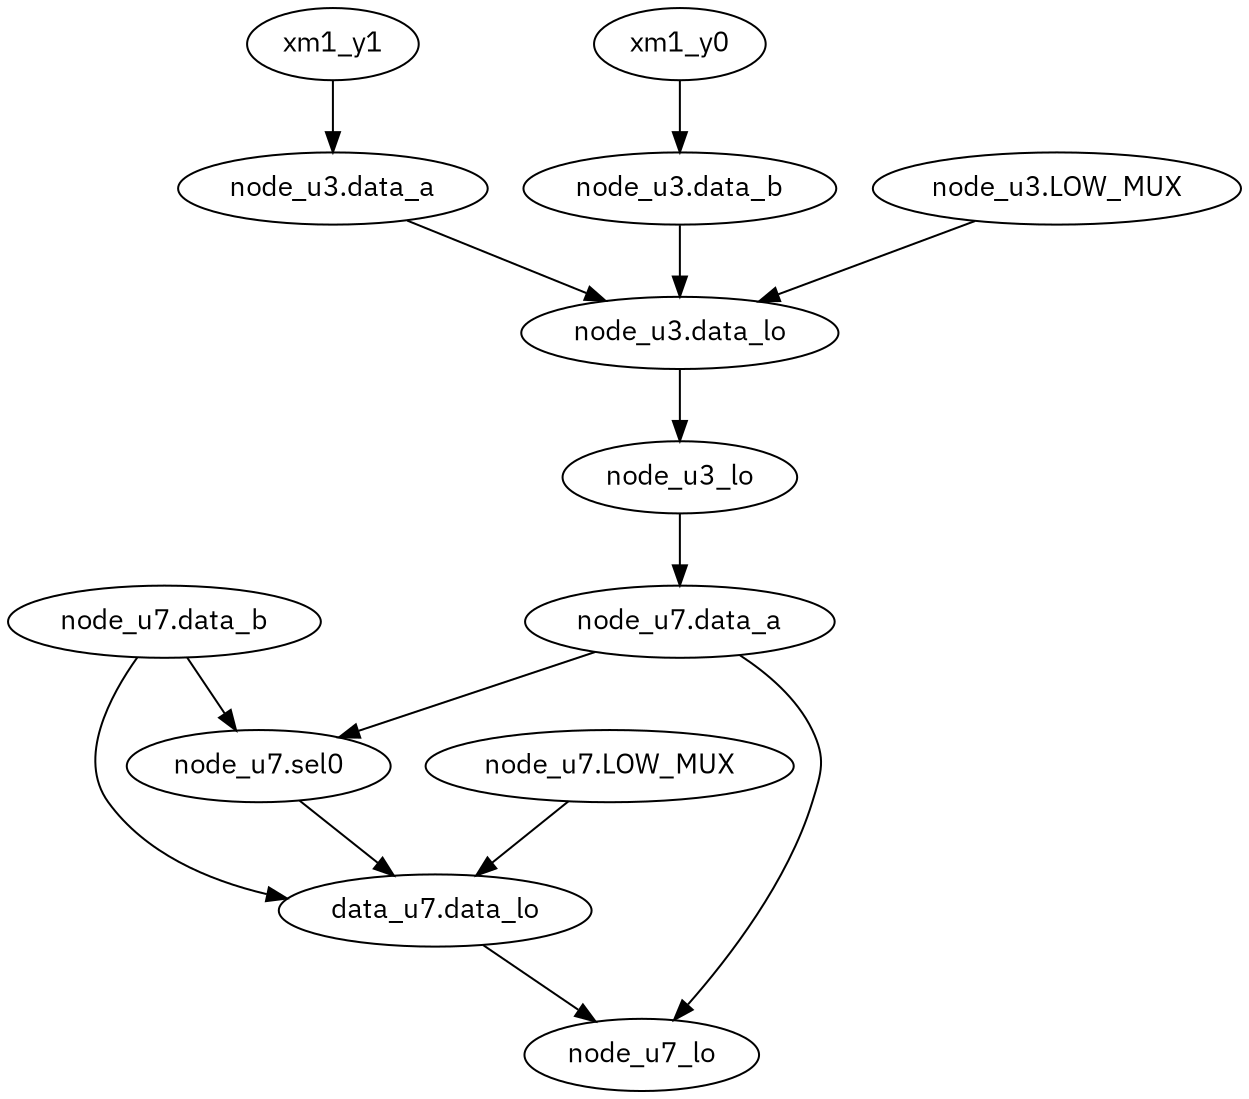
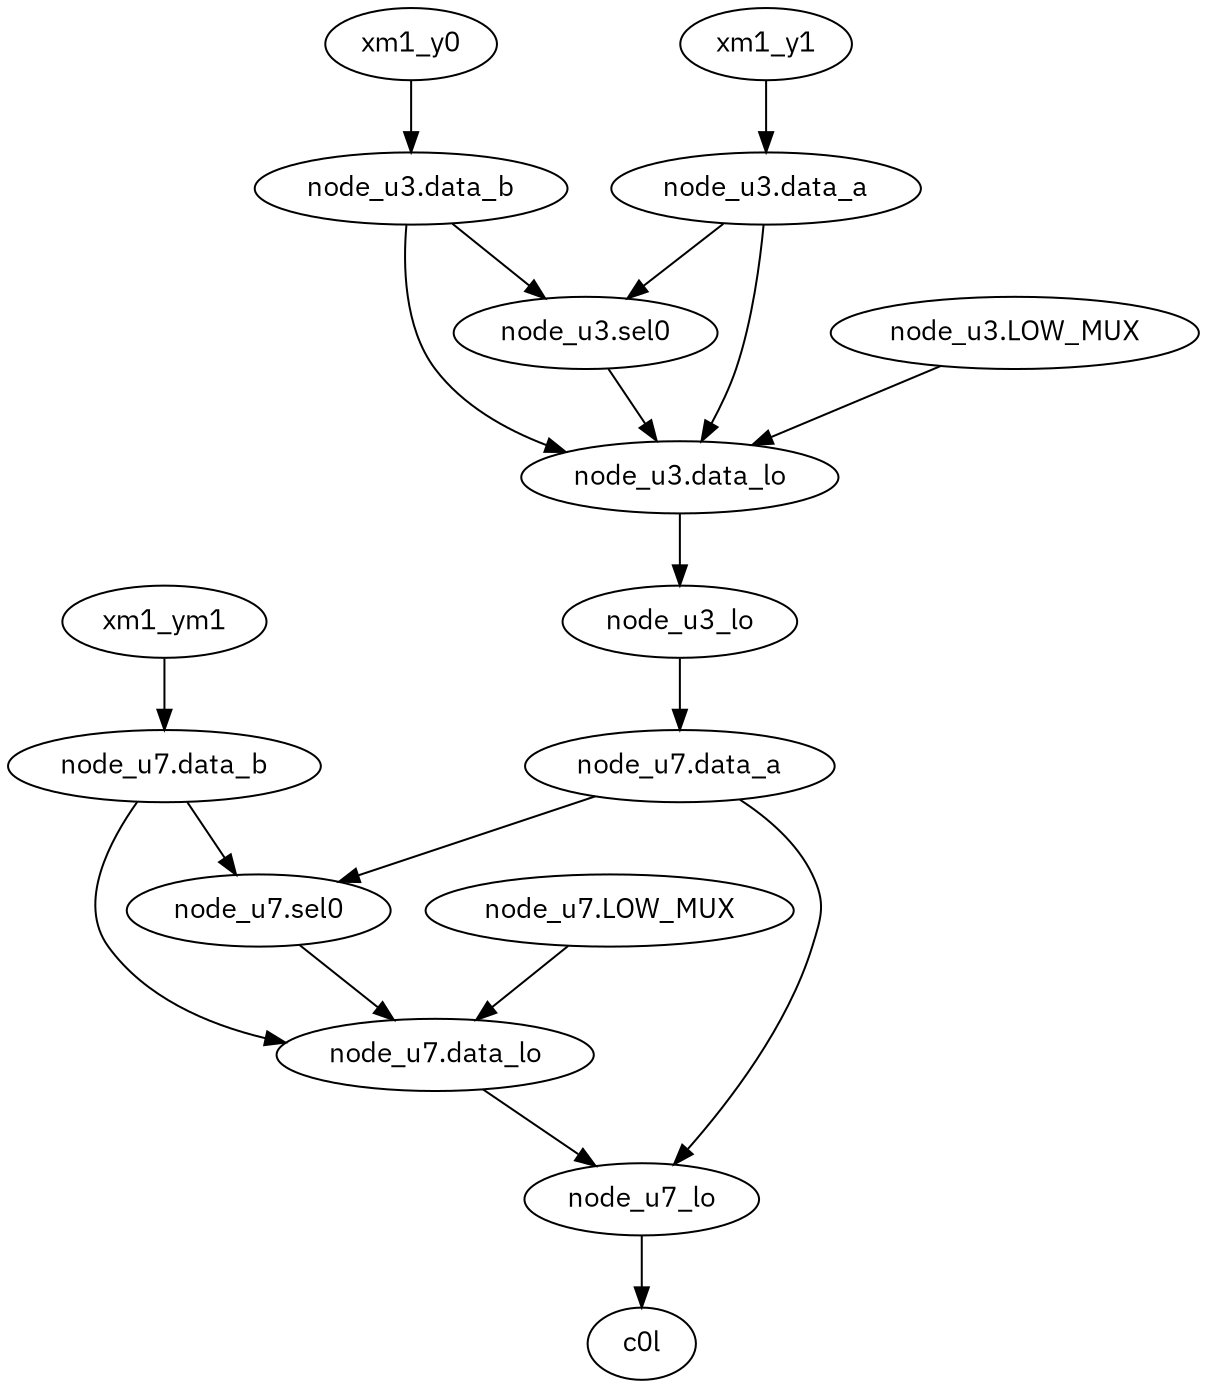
none -> (586, 333)
none -> (164, 622)
(435, 911) -> (435, 1055)
none -> (642, 1344)
